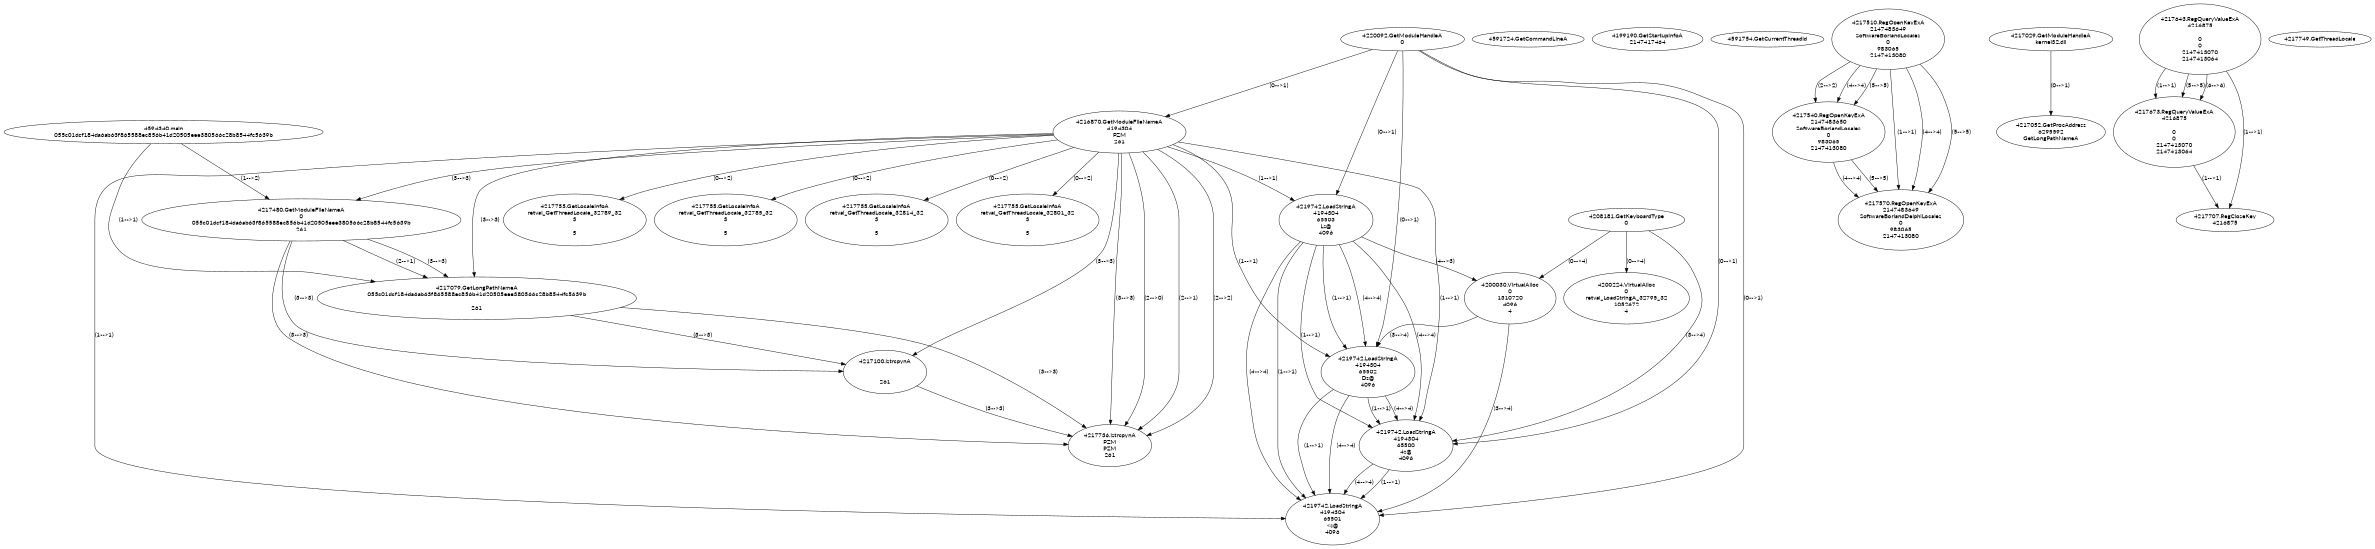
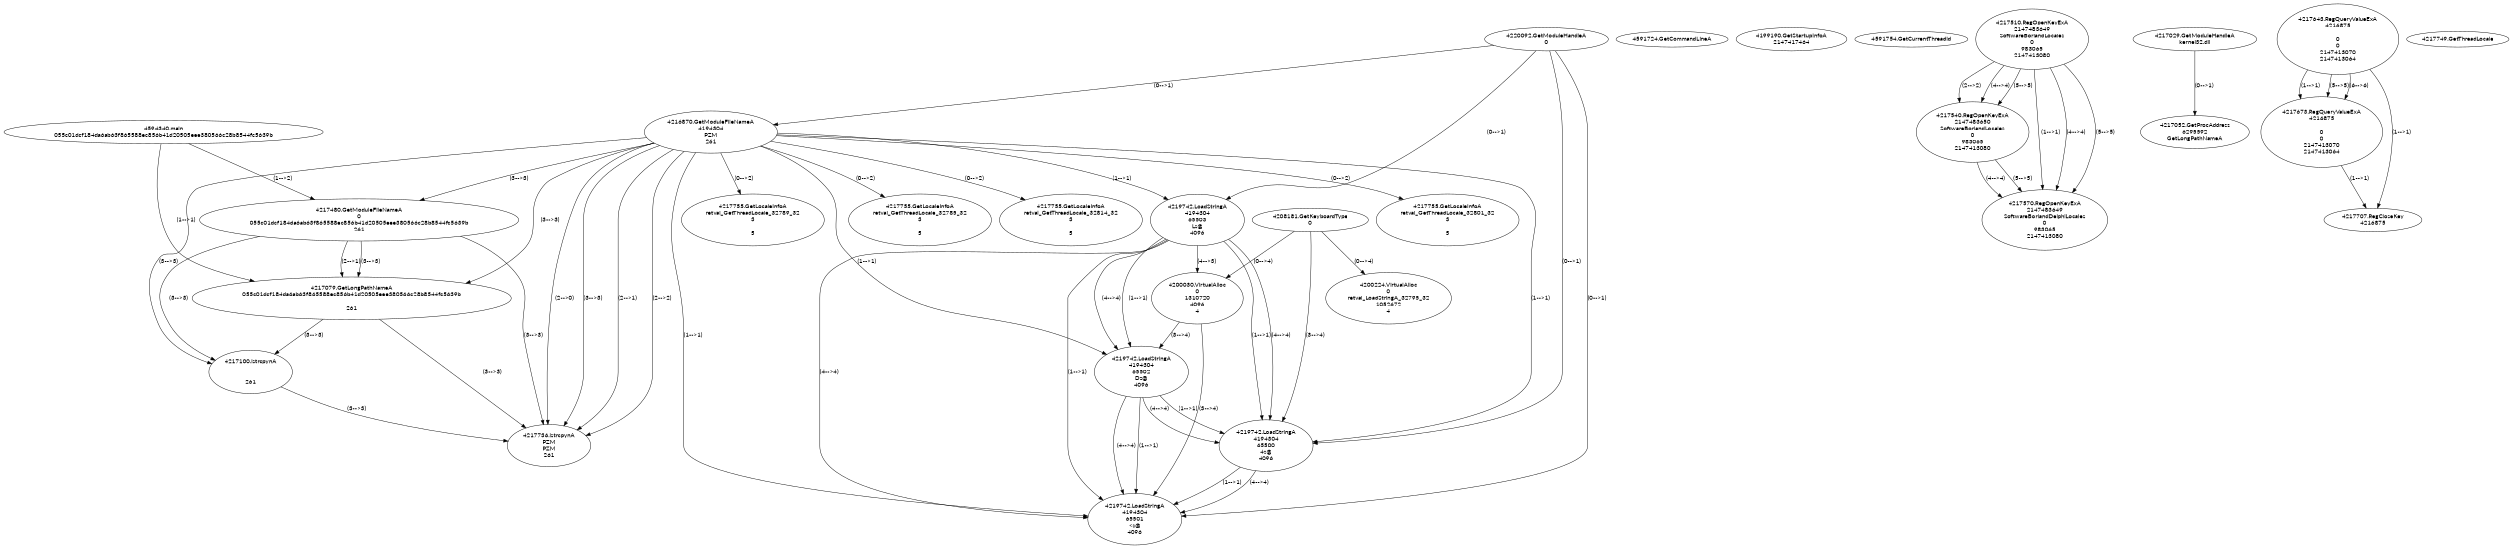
(1399, 198) -> none
